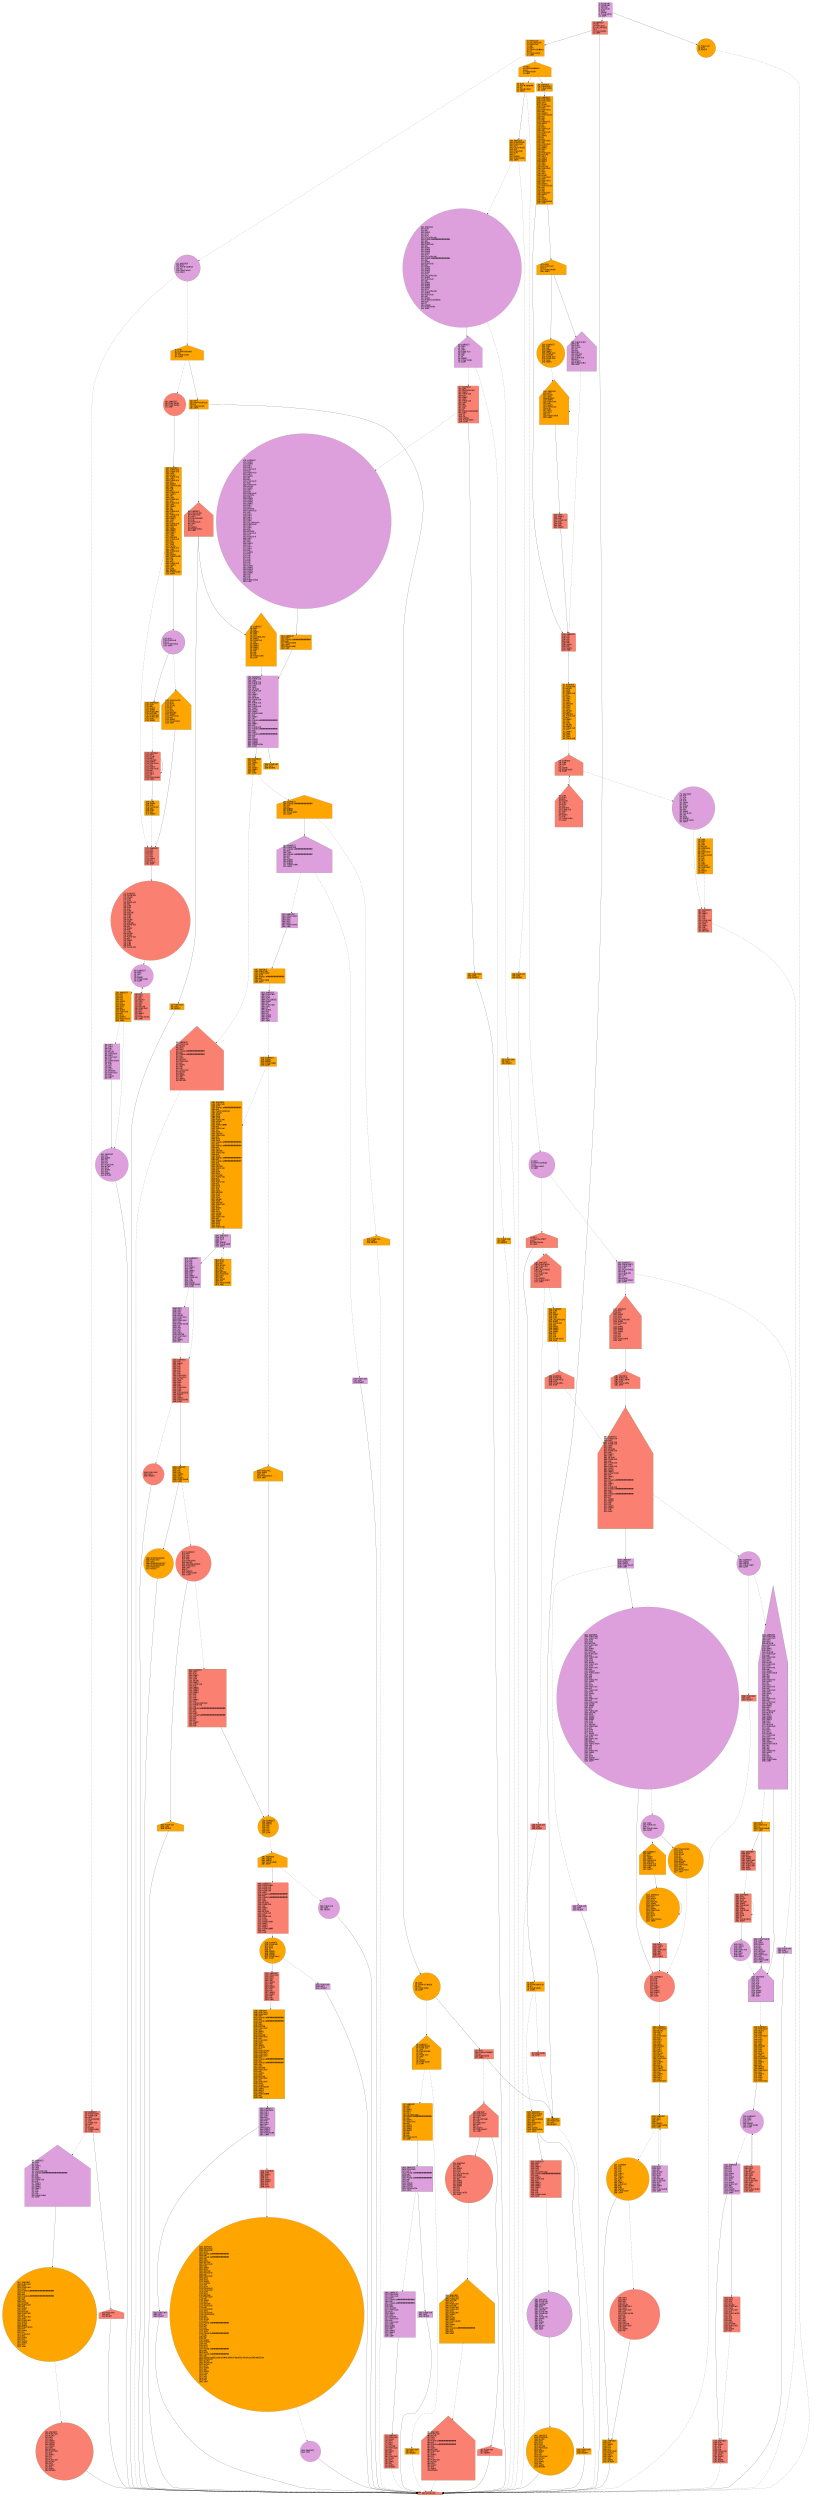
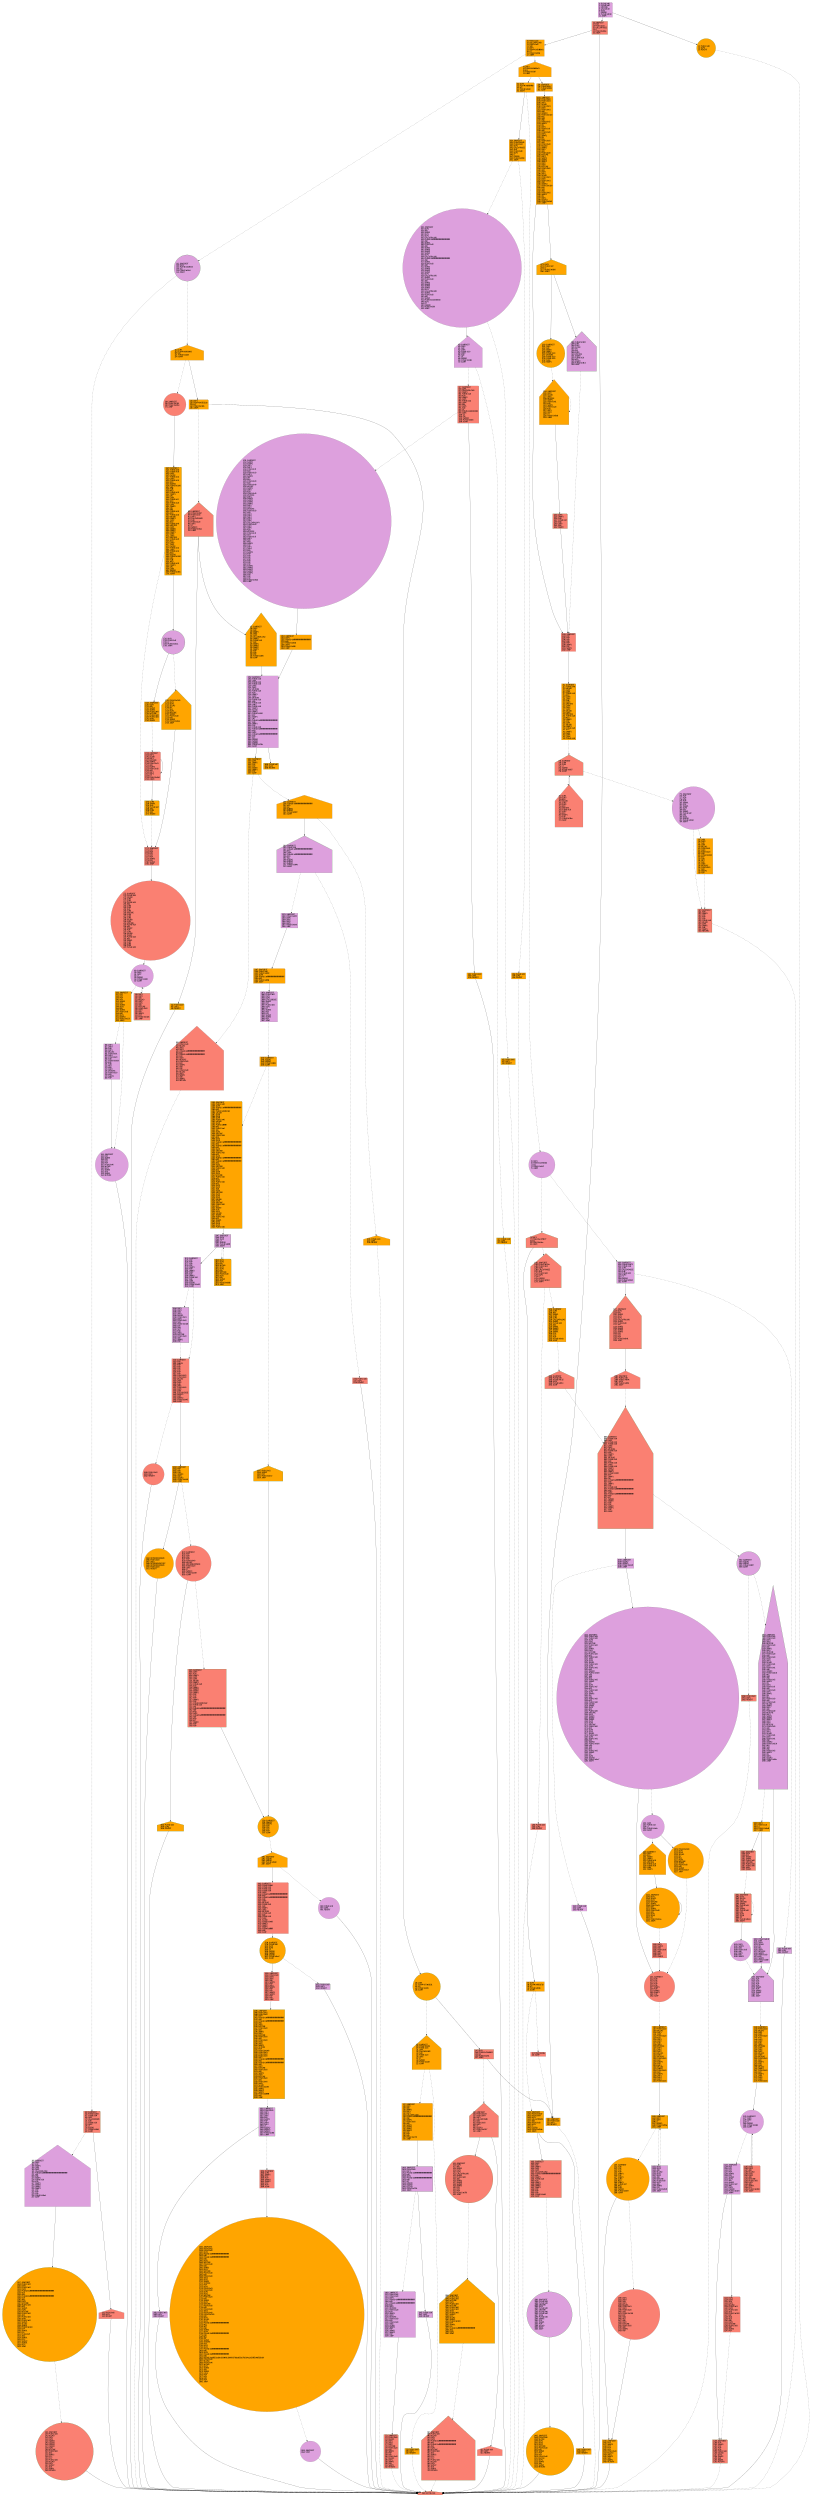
(360, 1381) -> (360, 1381)
